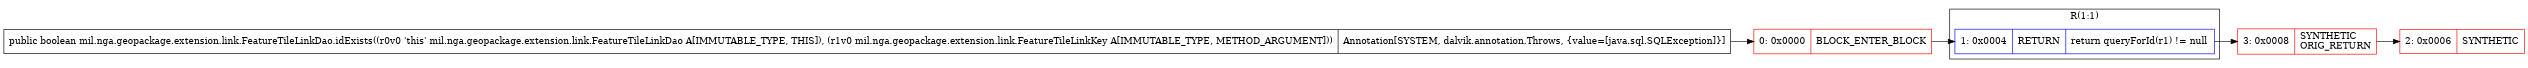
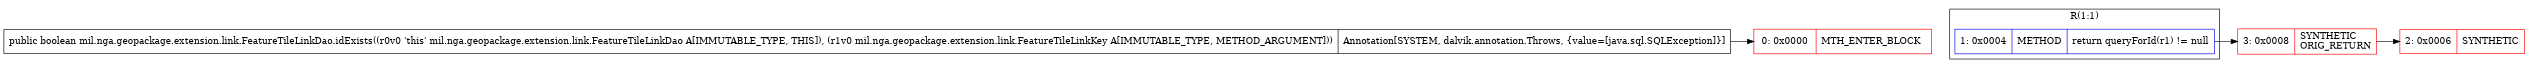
(1871, 41) -> (1871, 41)
(2039, 41) -> (2040, 41)
(1940, 42) -> none
